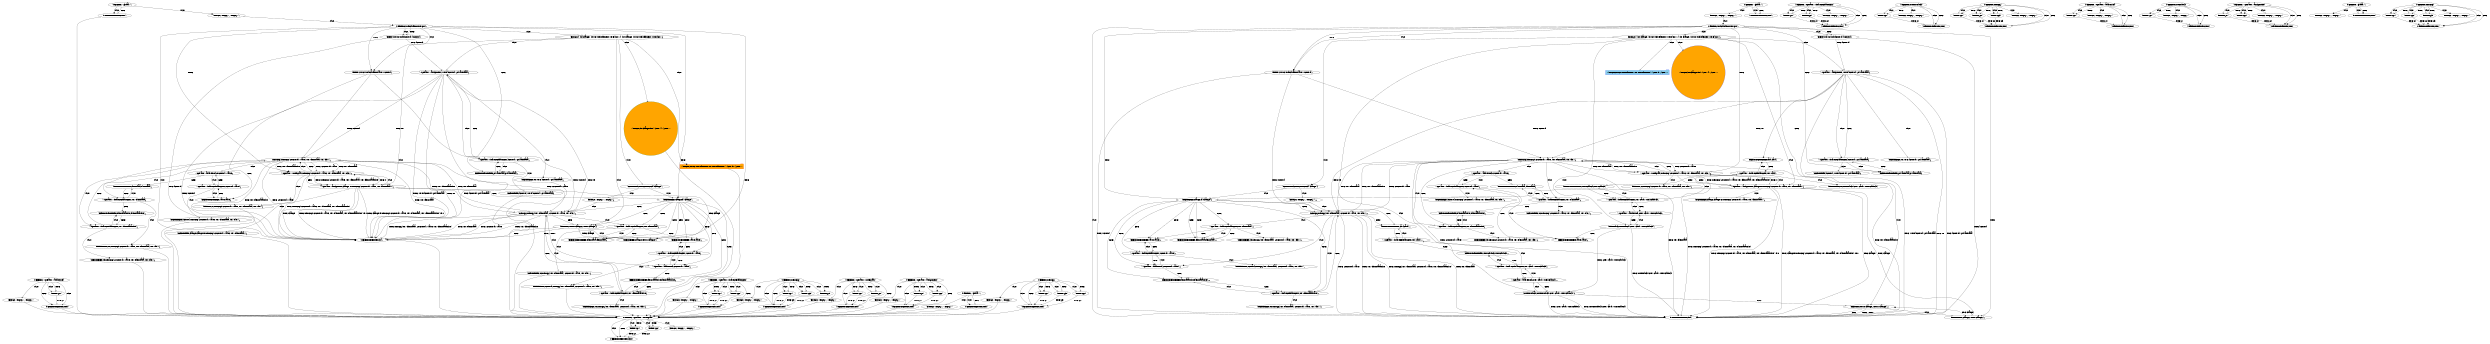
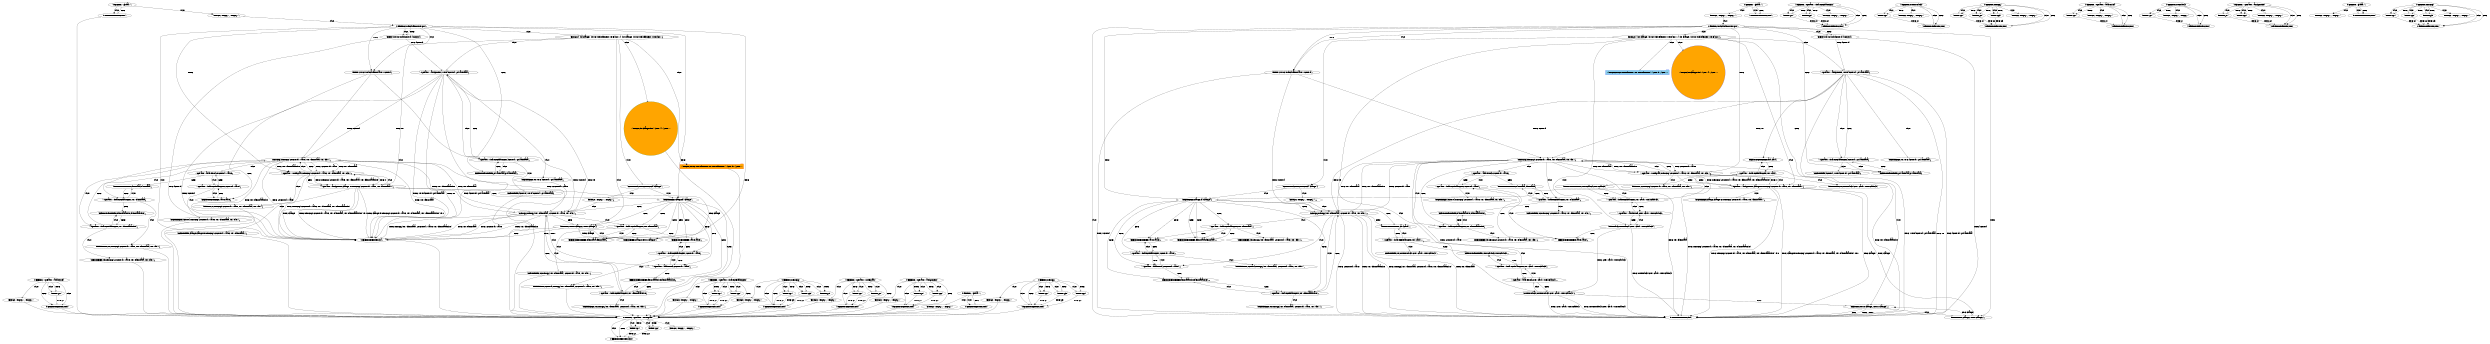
none -> (1412, 253)
